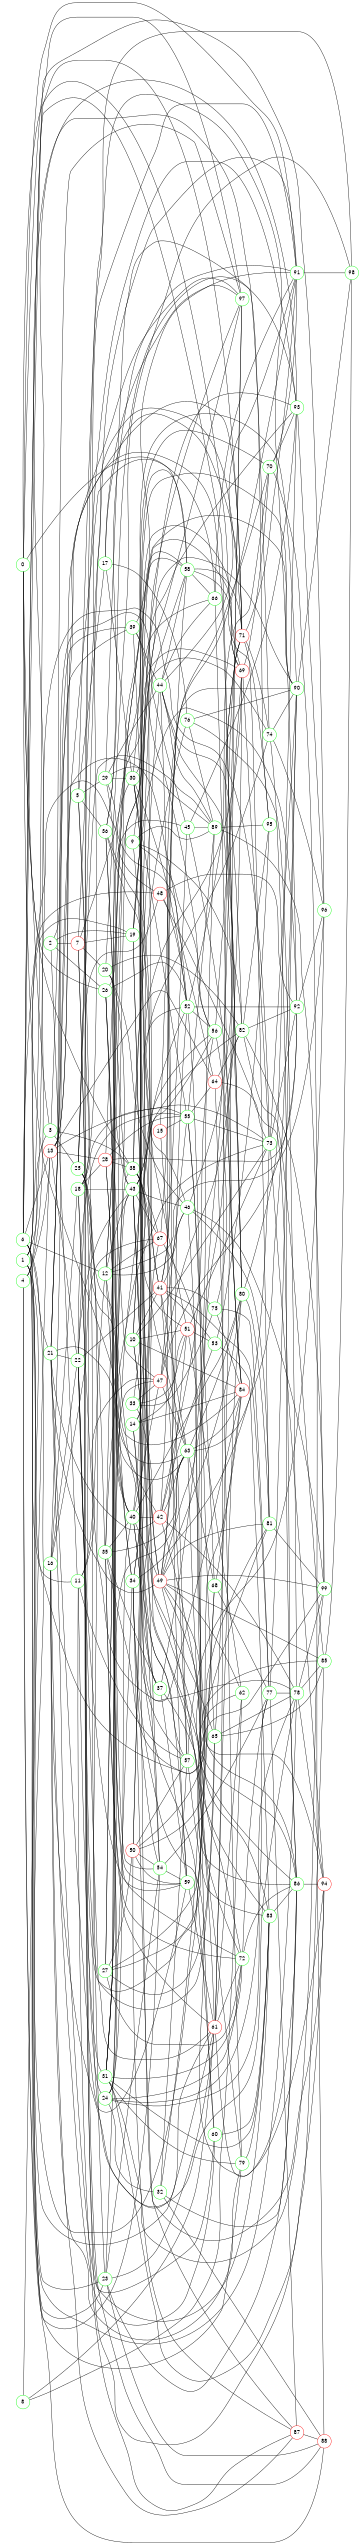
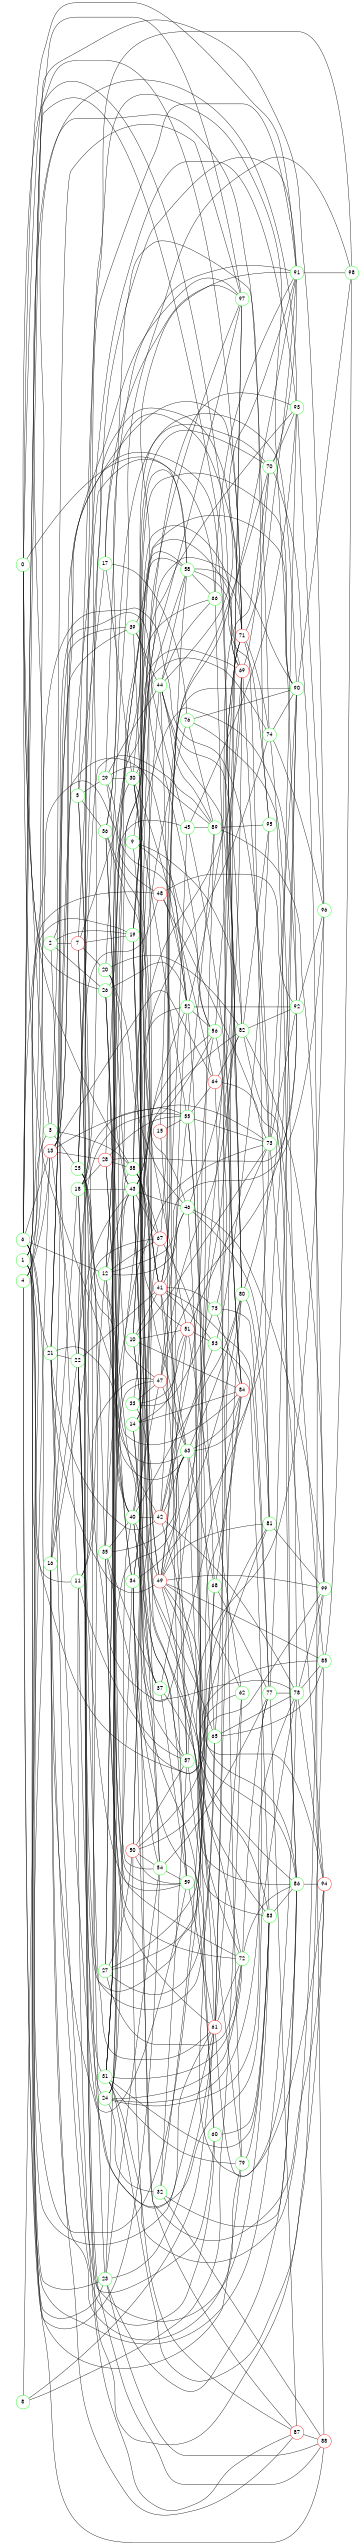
(125, 473) -> (123, 580)
(174, 833) -> none
none -> (141, 1112)
